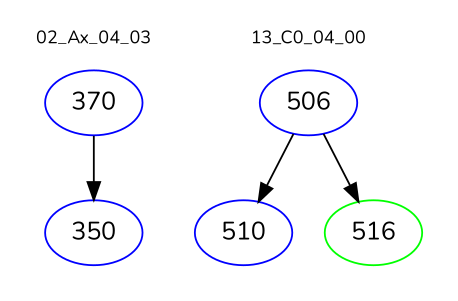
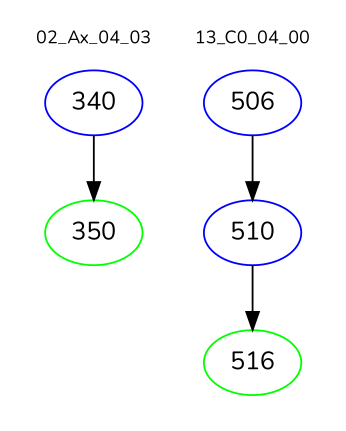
(94, 103) -> (94, 103)
(337, 160) -> (253, 289)
(94, 233) -> (94, 233)
